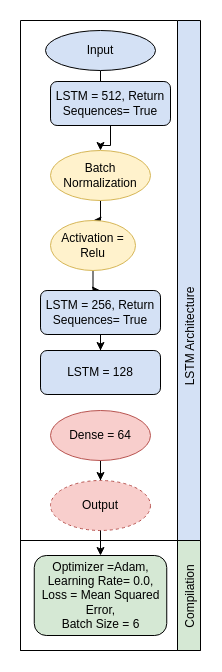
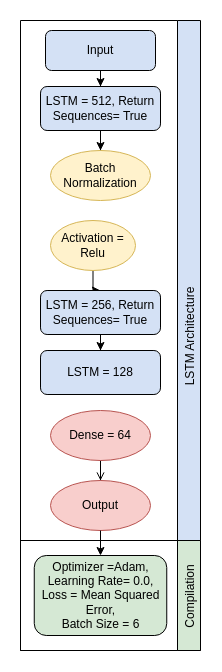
(101, 51) -> (101, 51)
(111, 104) -> (101, 109)
(101, 211) -> none
(101, 472) -> (101, 474)
(101, 506) -> (101, 506)
